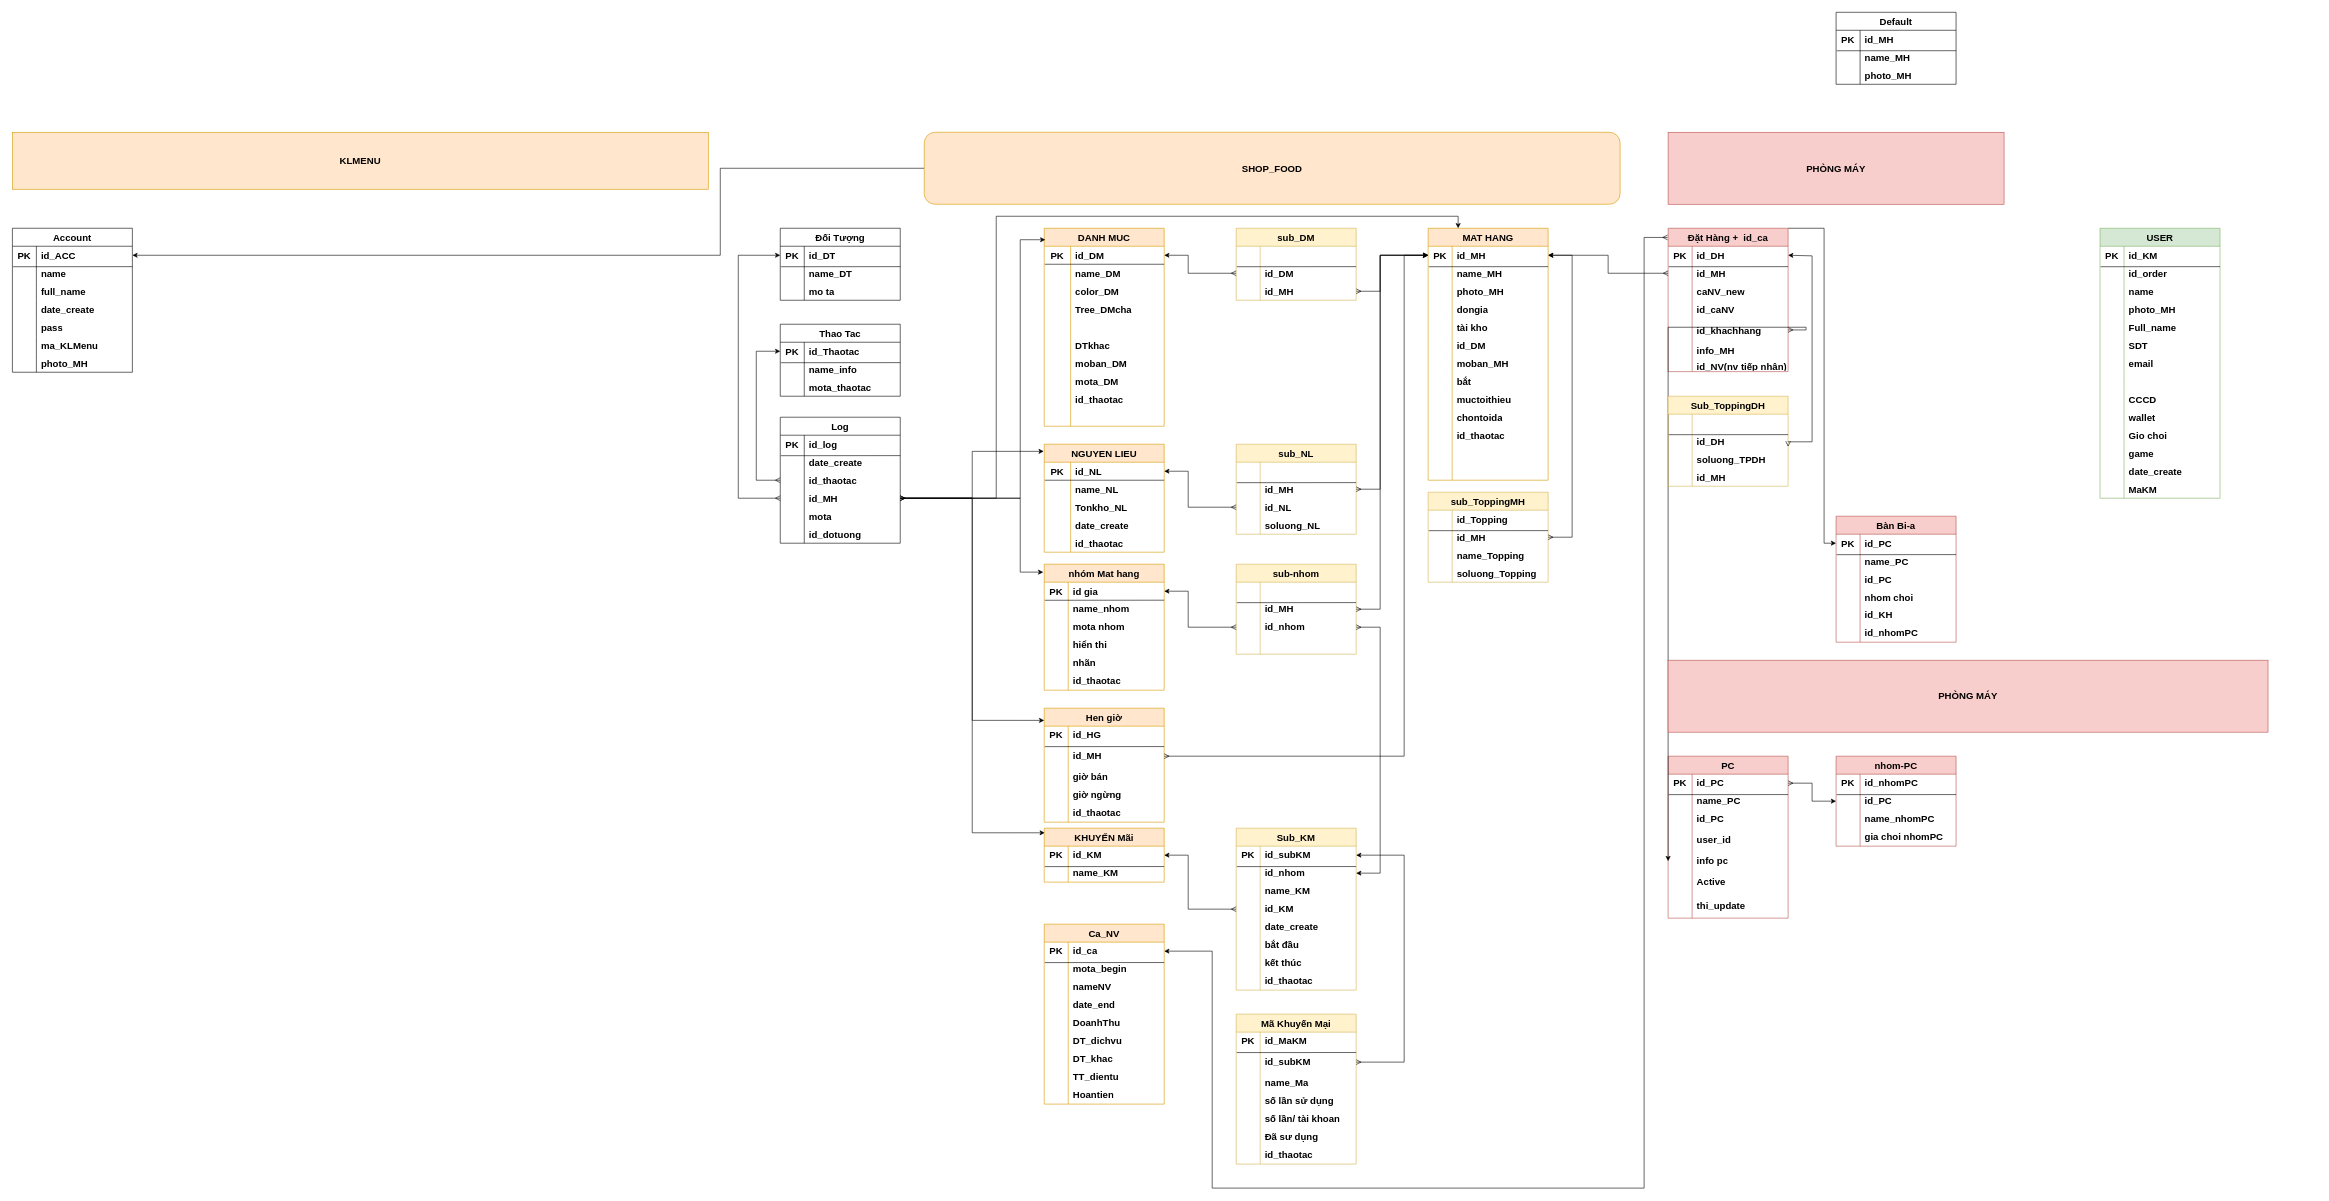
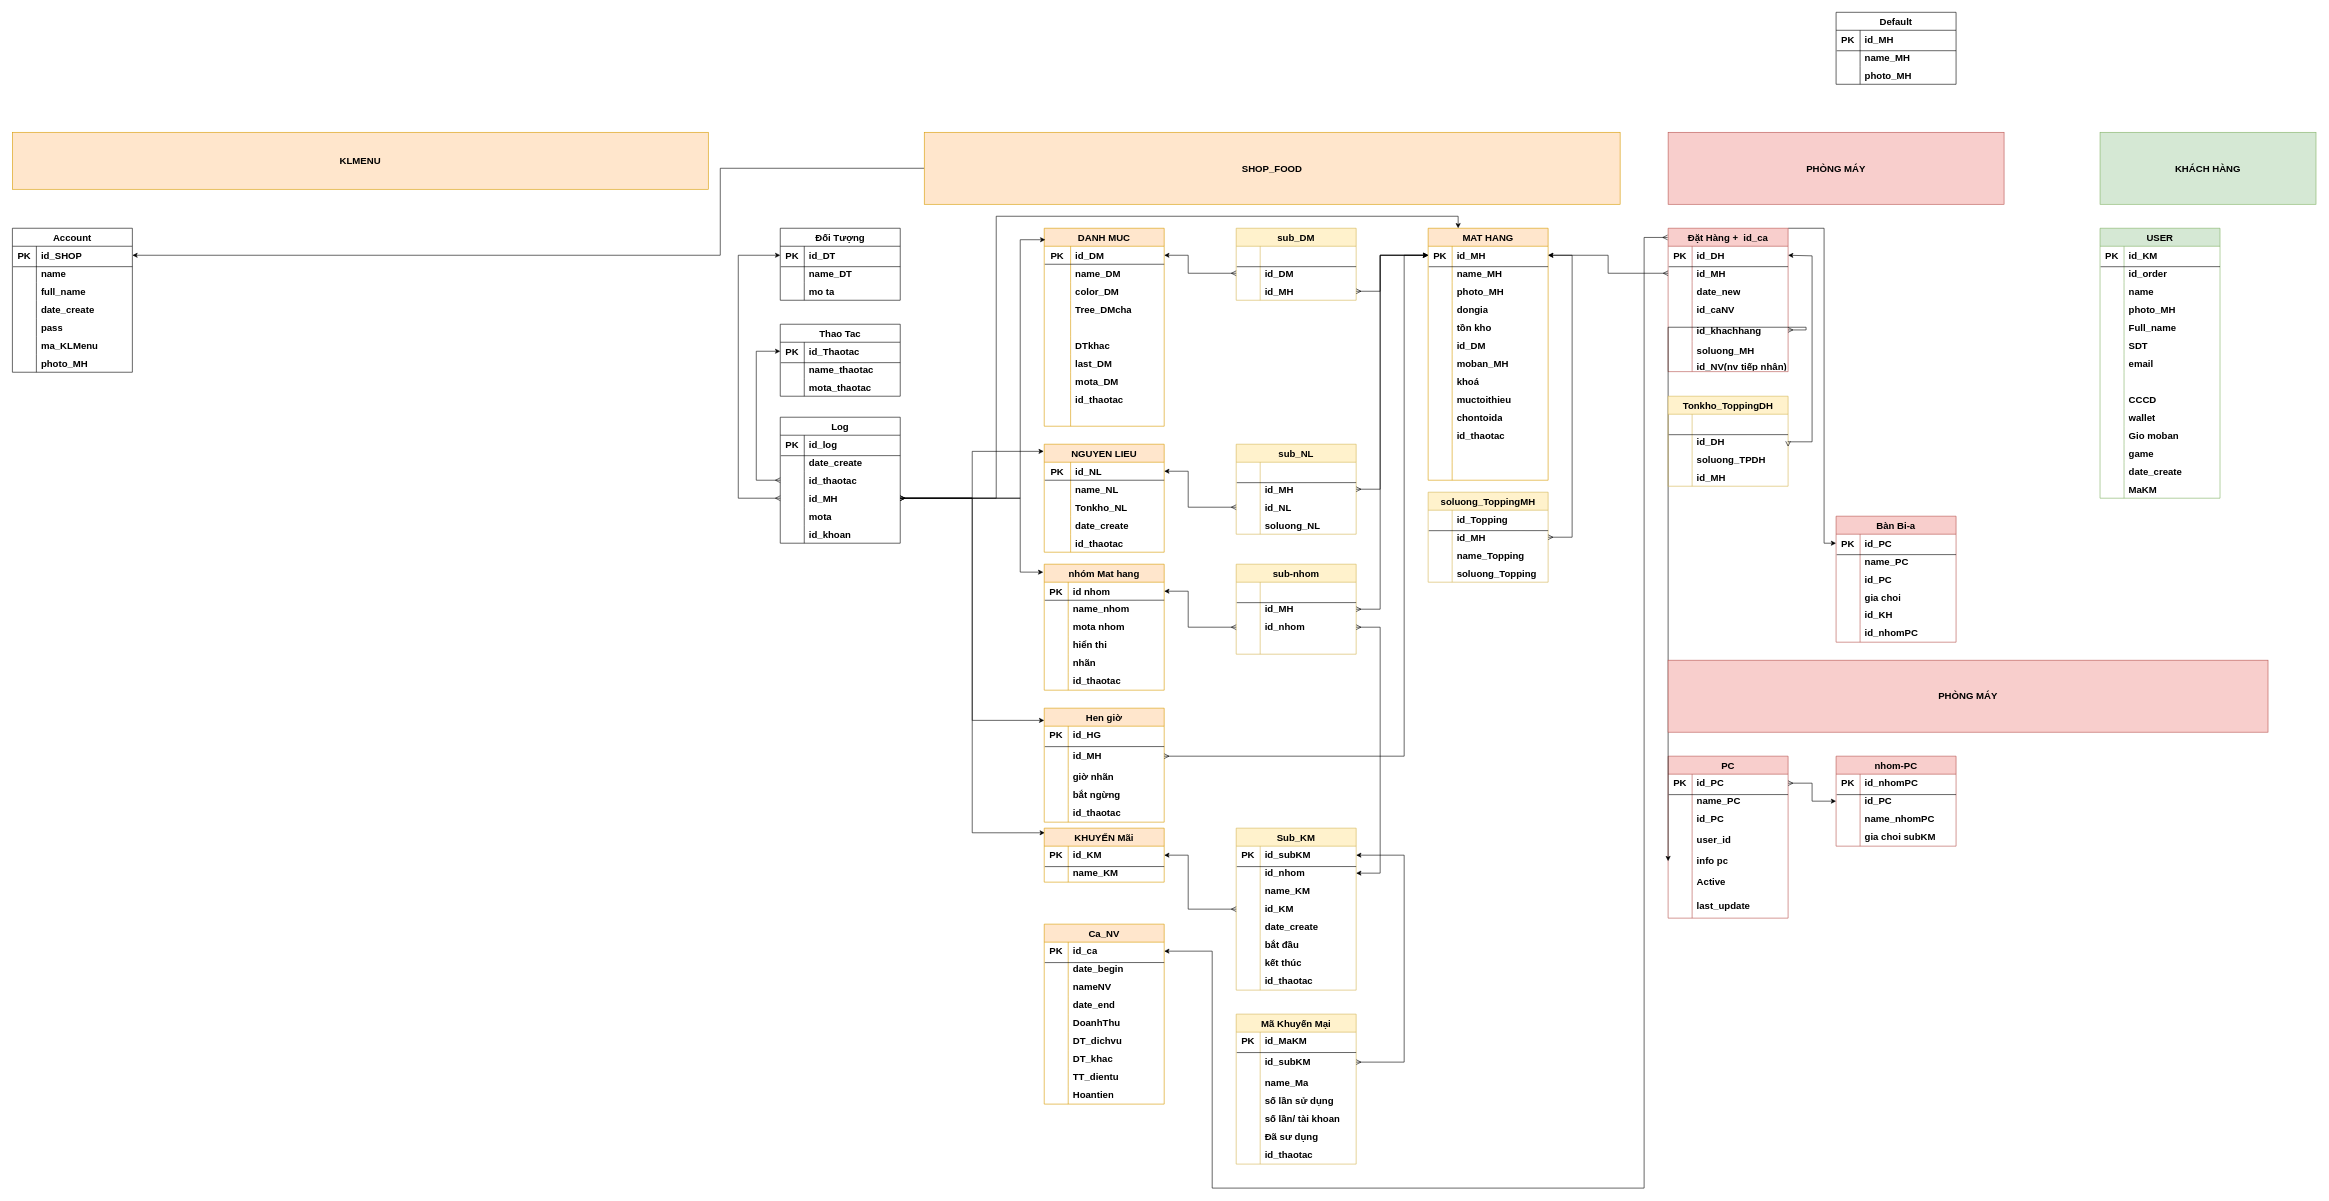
(1272, 168) -> (1272, 168)
none -> (2208, 168)
(56, 255) -> (59, 255)
(1719, 291) -> (1719, 291)
(1473, 327) -> (1475, 327)
(1715, 351) -> (1723, 351)
(1097, 363) -> (1093, 363)
(832, 369) -> (841, 369)
(1465, 381) -> (1468, 381)
(1728, 406) -> (1728, 406)
(2147, 435) -> (2151, 435)
(1488, 502) -> (1488, 502)
(835, 534) -> (829, 534)
(1085, 591) -> (1089, 591)
(1887, 597) -> (1883, 597)
(1089, 777) -> (1092, 777)
(1095, 795) -> (1096, 795)
(1900, 837) -> (1898, 837)
(1723, 906) -> (1725, 906)
(1099, 969) -> (1099, 969)
